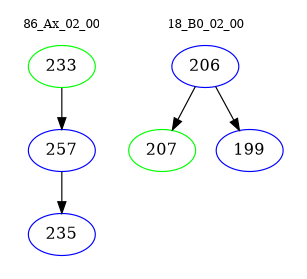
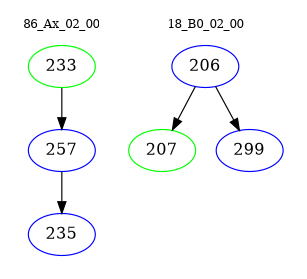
(250, 150) -> (250, 150)
